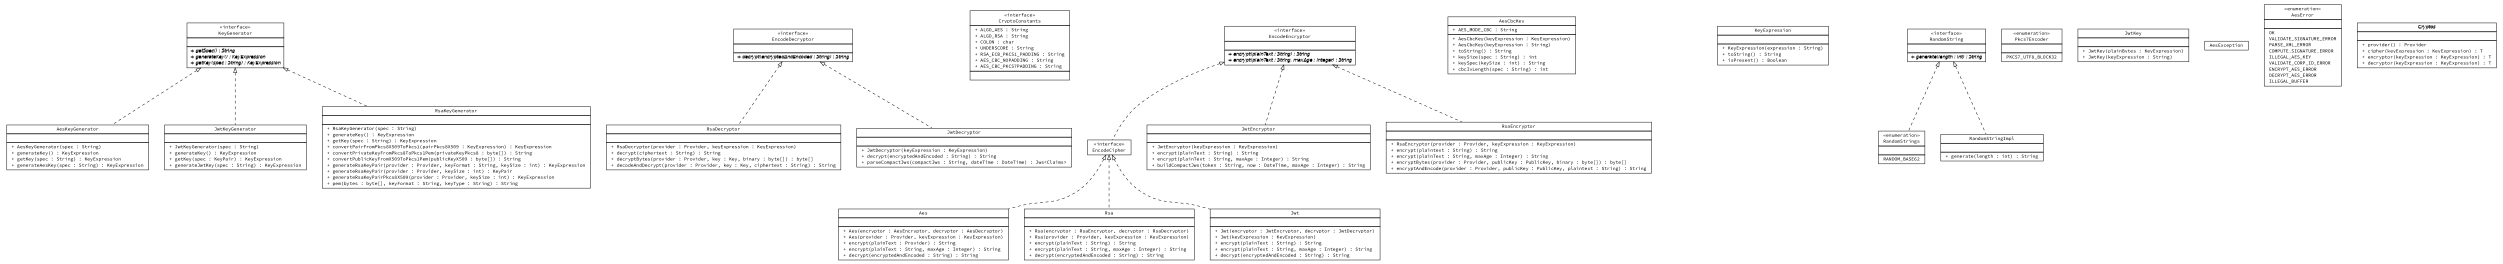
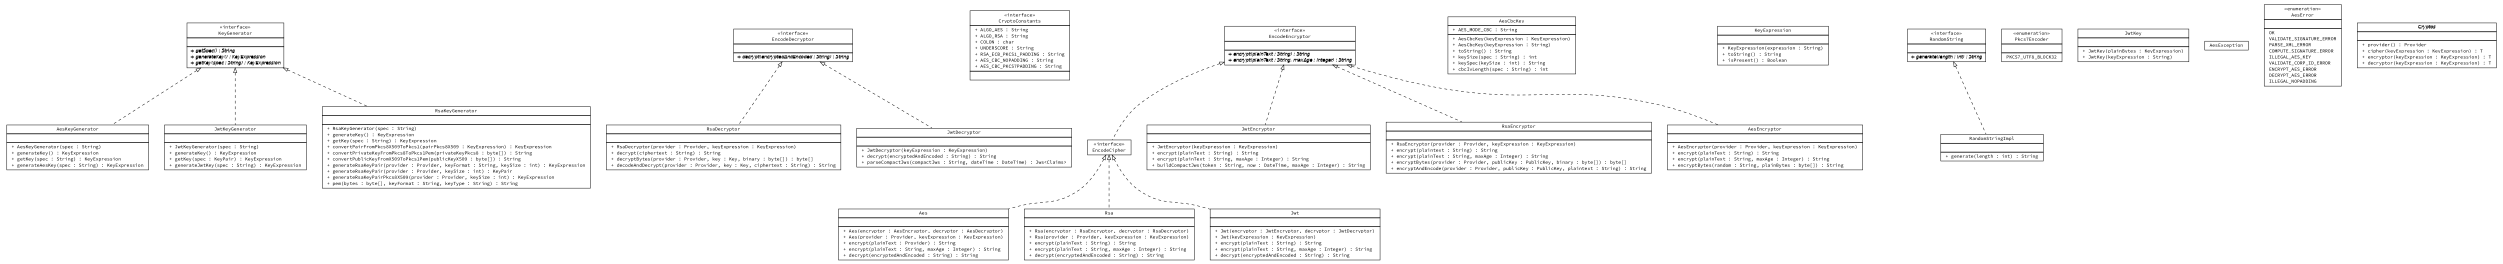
(2289, 81) -> (2293, 81)
none -> (1765, 147)
(1901, 147) -> none
